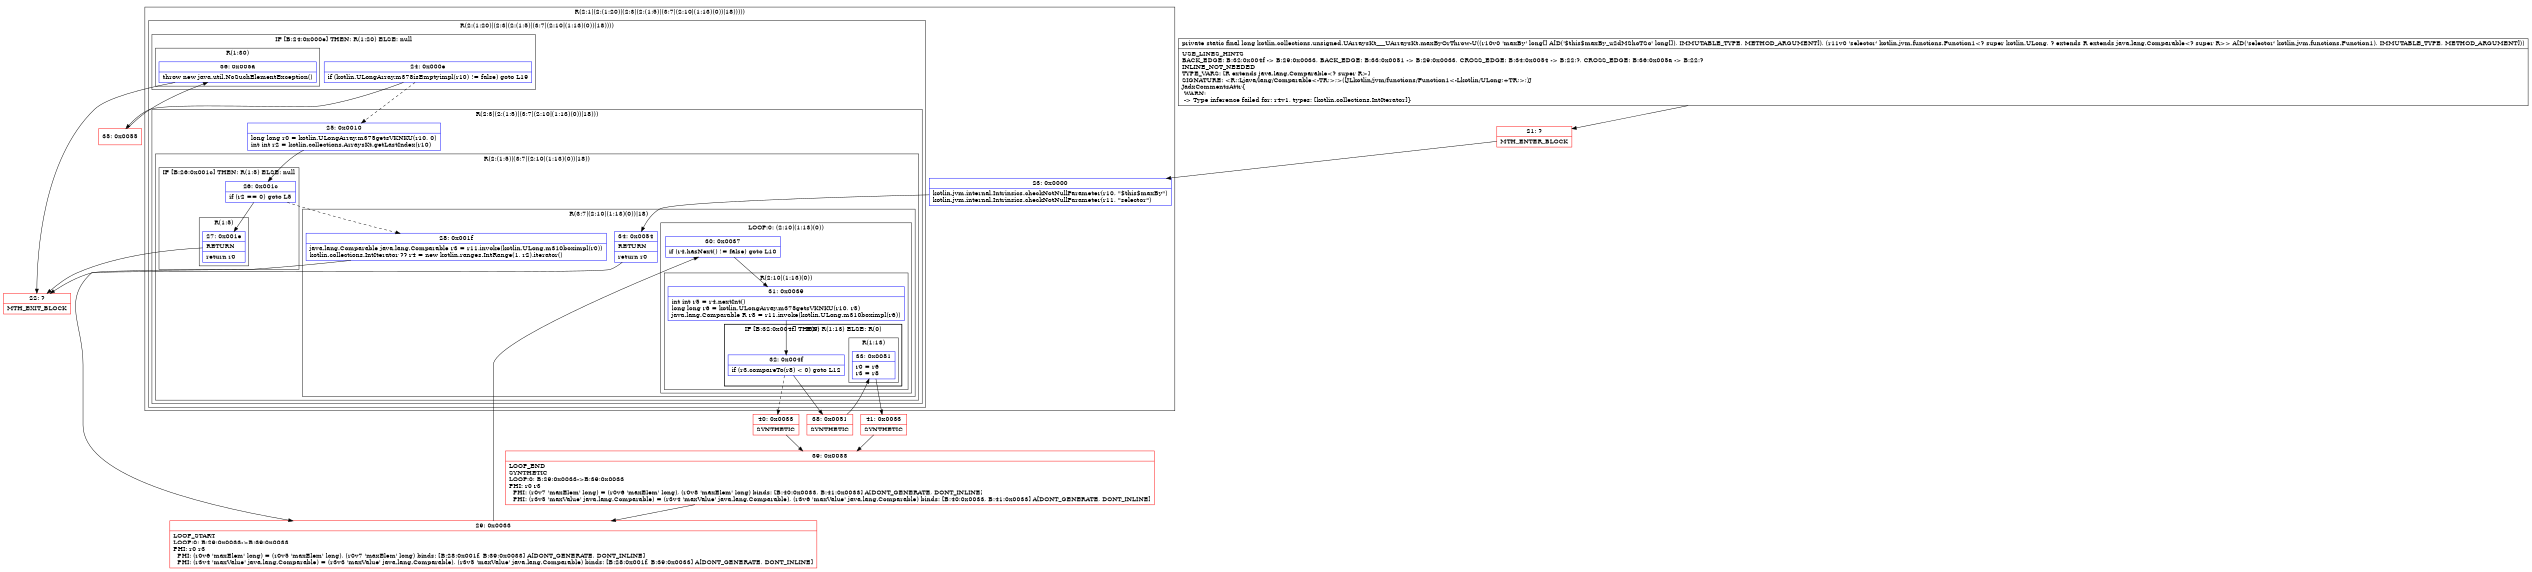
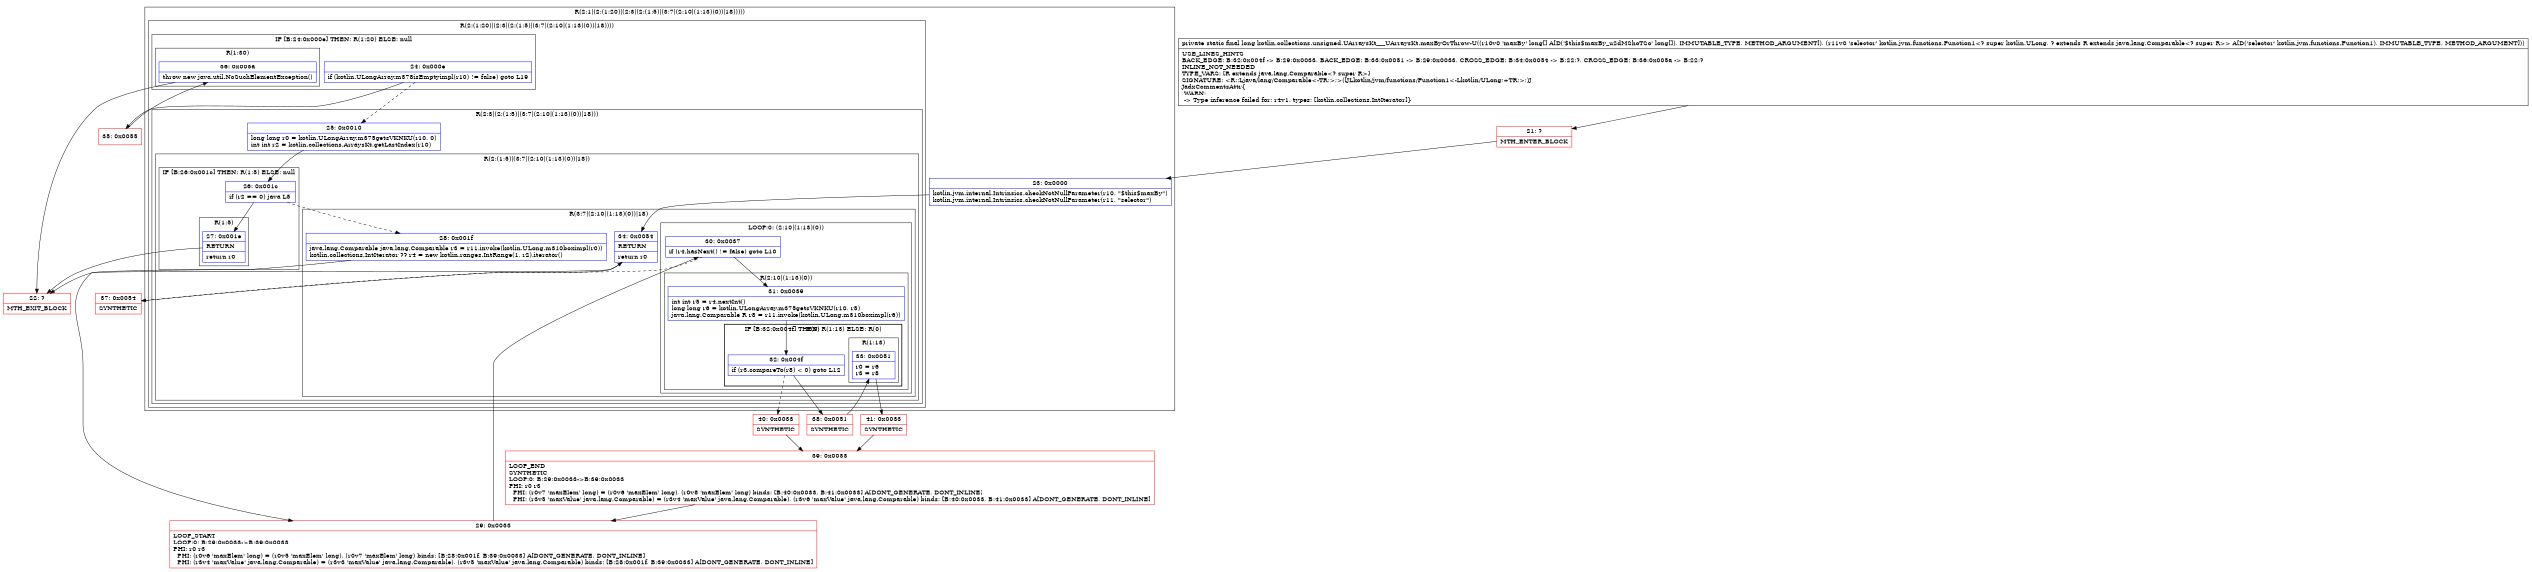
(261, 197) -> (260, 197)
none -> (118, 304)
